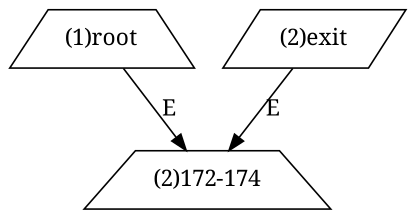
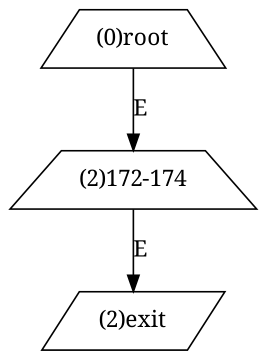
(102, 39) -> (133, 39)
(266, 103) -> (133, 242)
